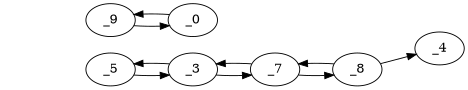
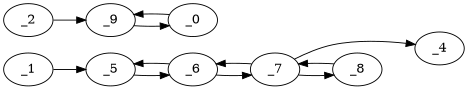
none -> (28, 20)
(394, 60) -> (349, 42)
none -> (28, 69)
(193, 69) -> (193, 69)
